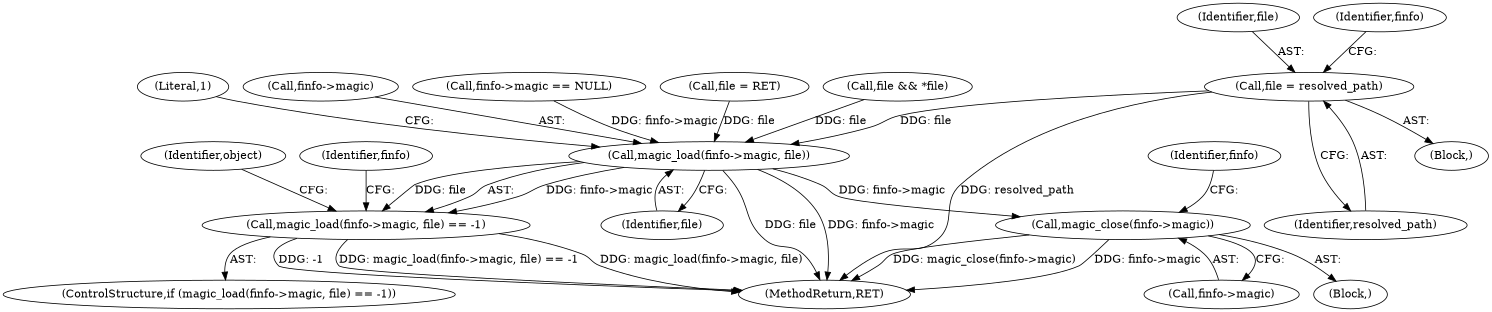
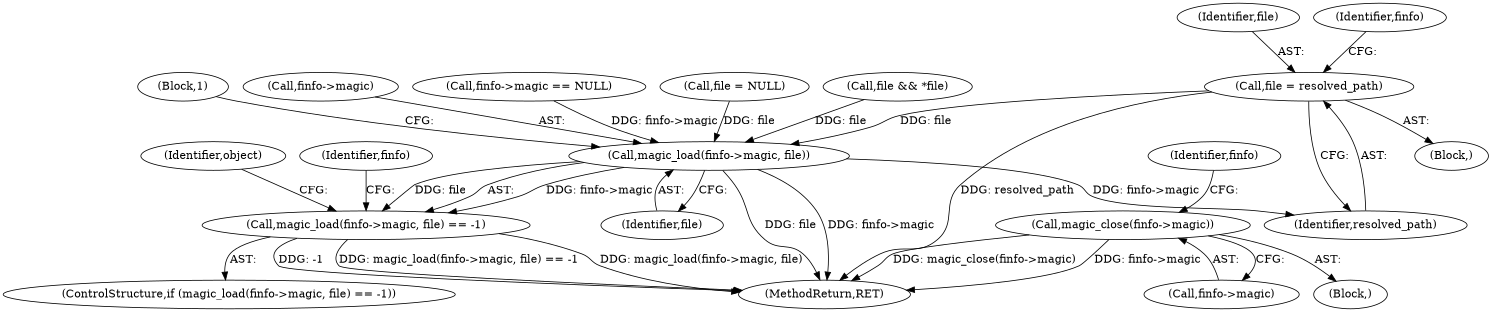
(183, 87) -> (183, 87)
(735, 87) -> (735, 87)
(889, 205) -> (1068, 182)
